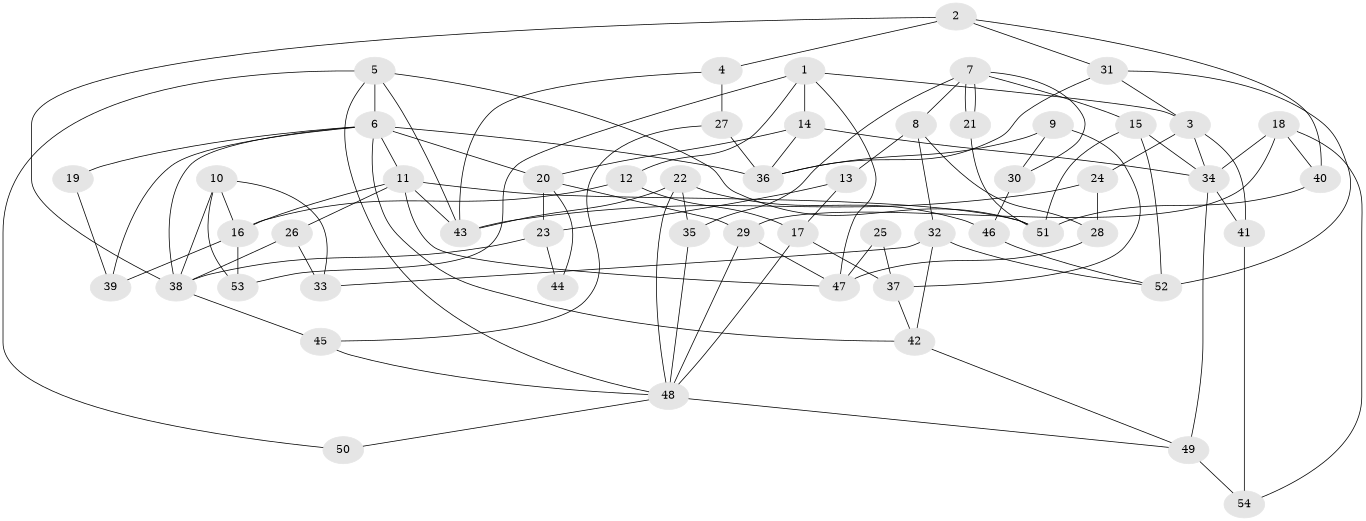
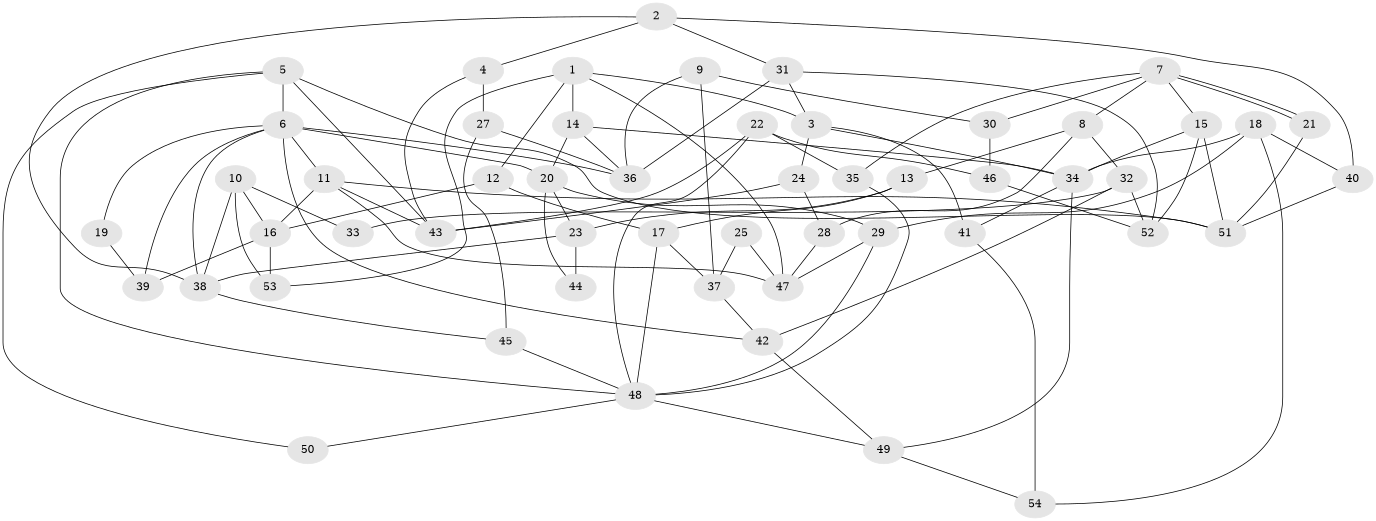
(292, 233) -> none
